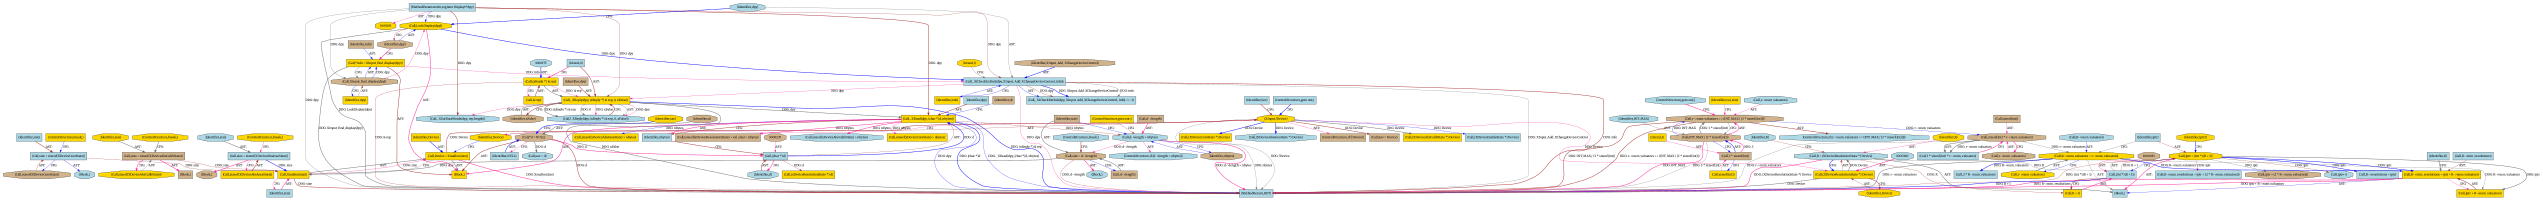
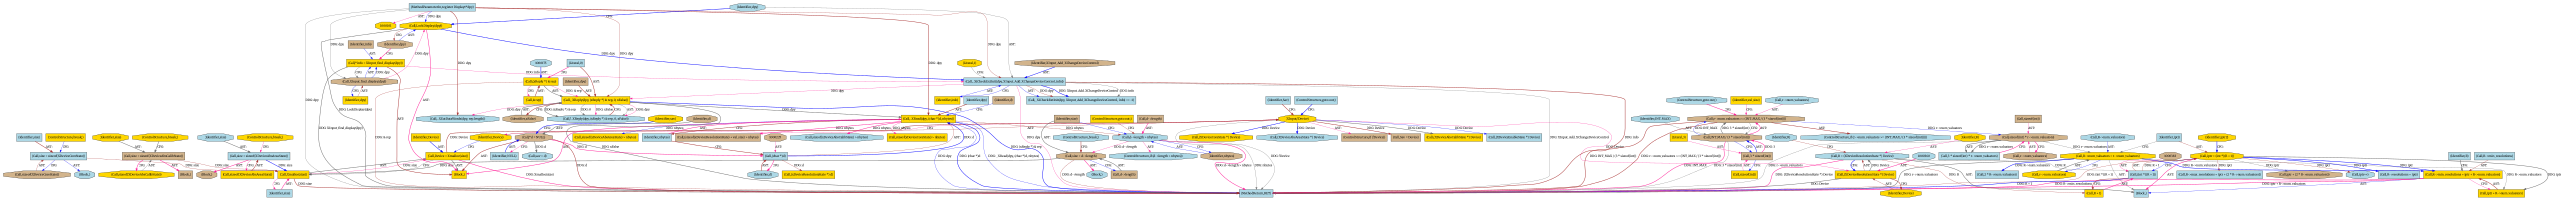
(1205, 138) -> (1216, 138)
